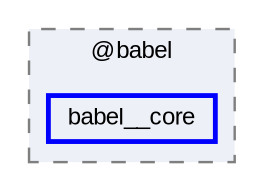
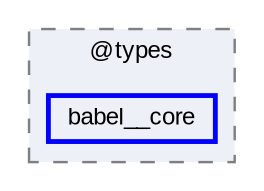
(132, 52) -> (132, 52)
